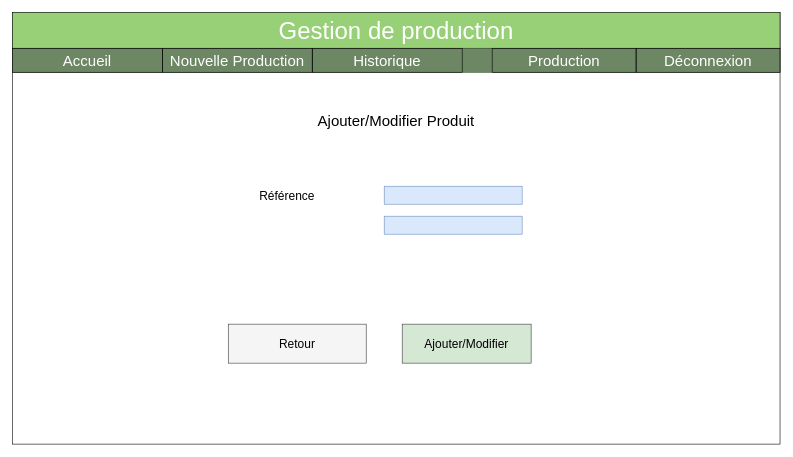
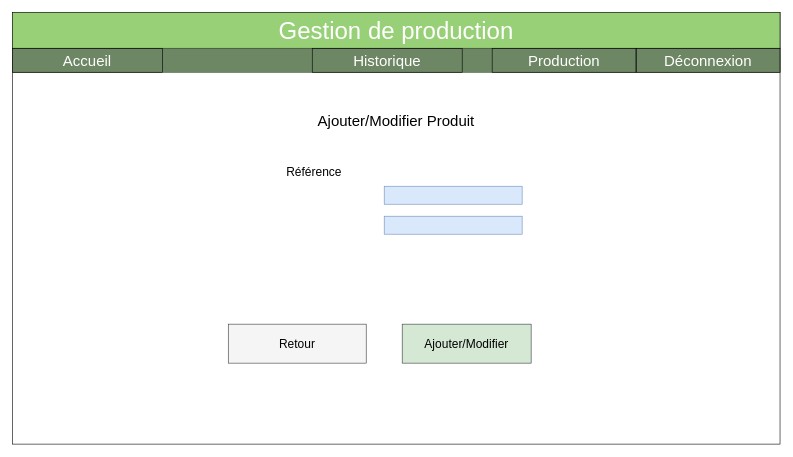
(237, 60) -> none
(315, 195) -> (342, 171)
